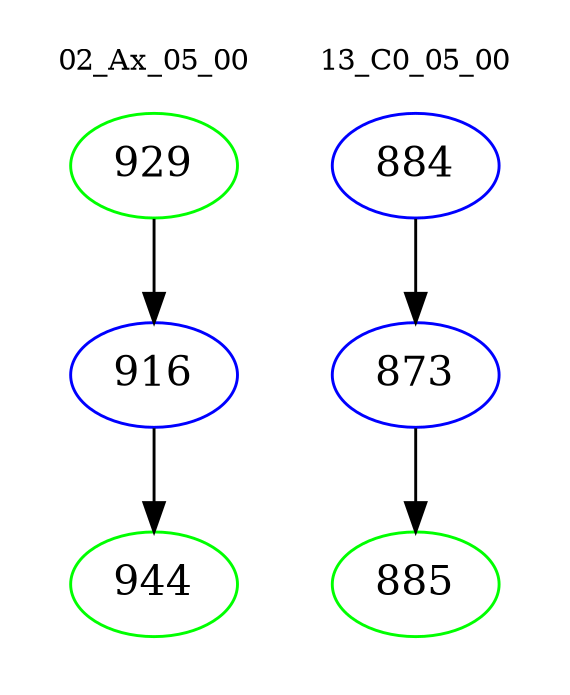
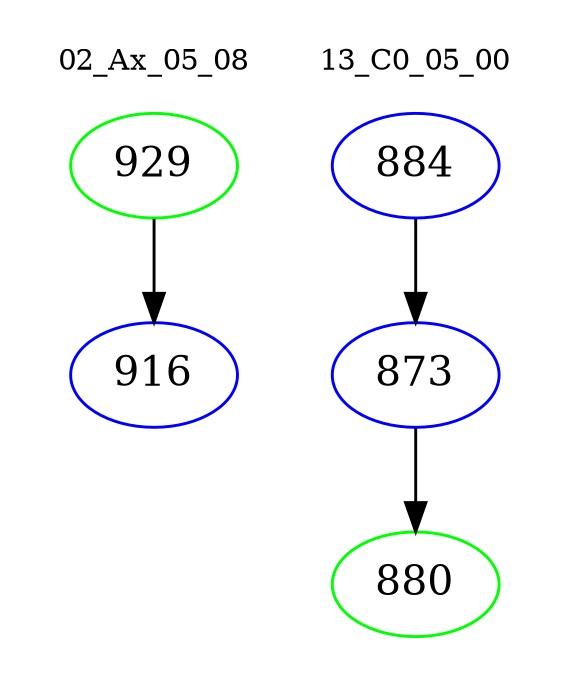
(154, 62) -> (154, 62)
(154, 584) -> none
(416, 584) -> (416, 584)
